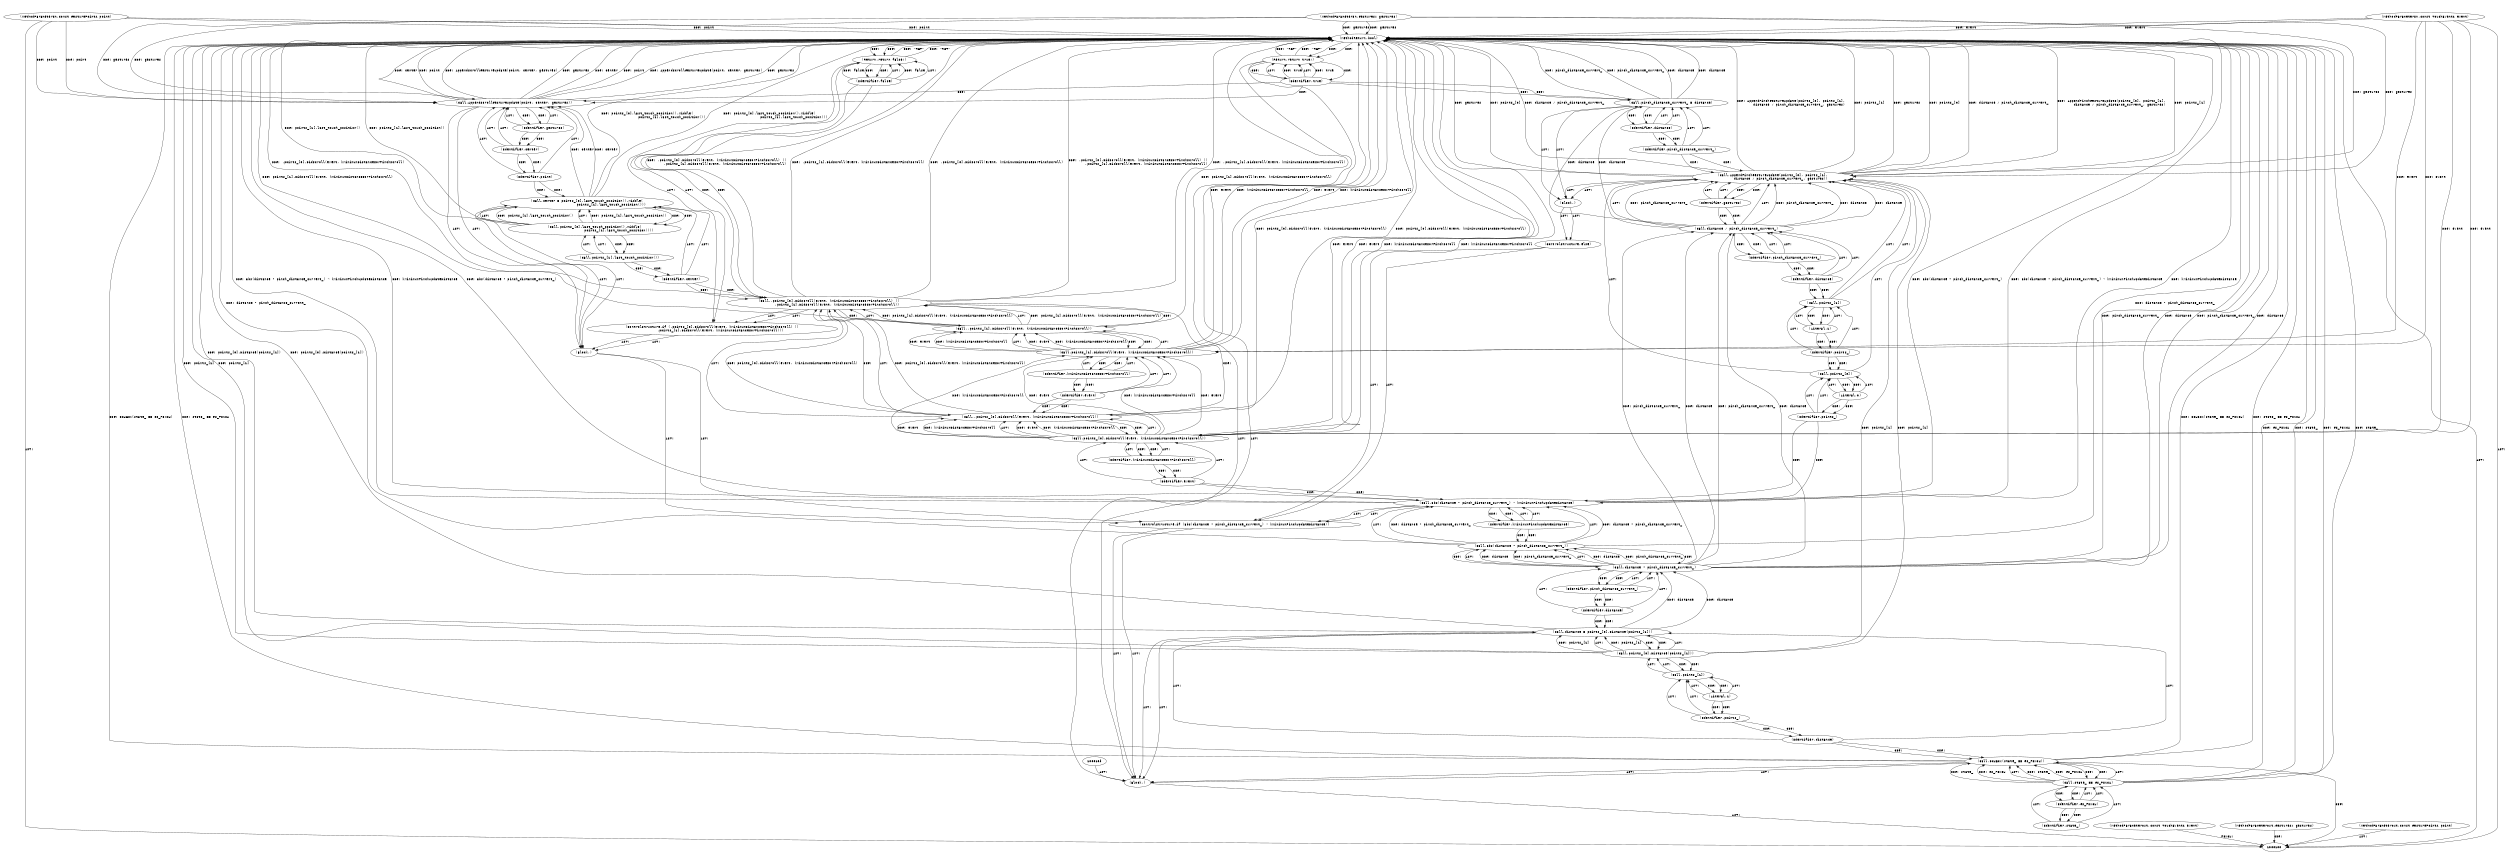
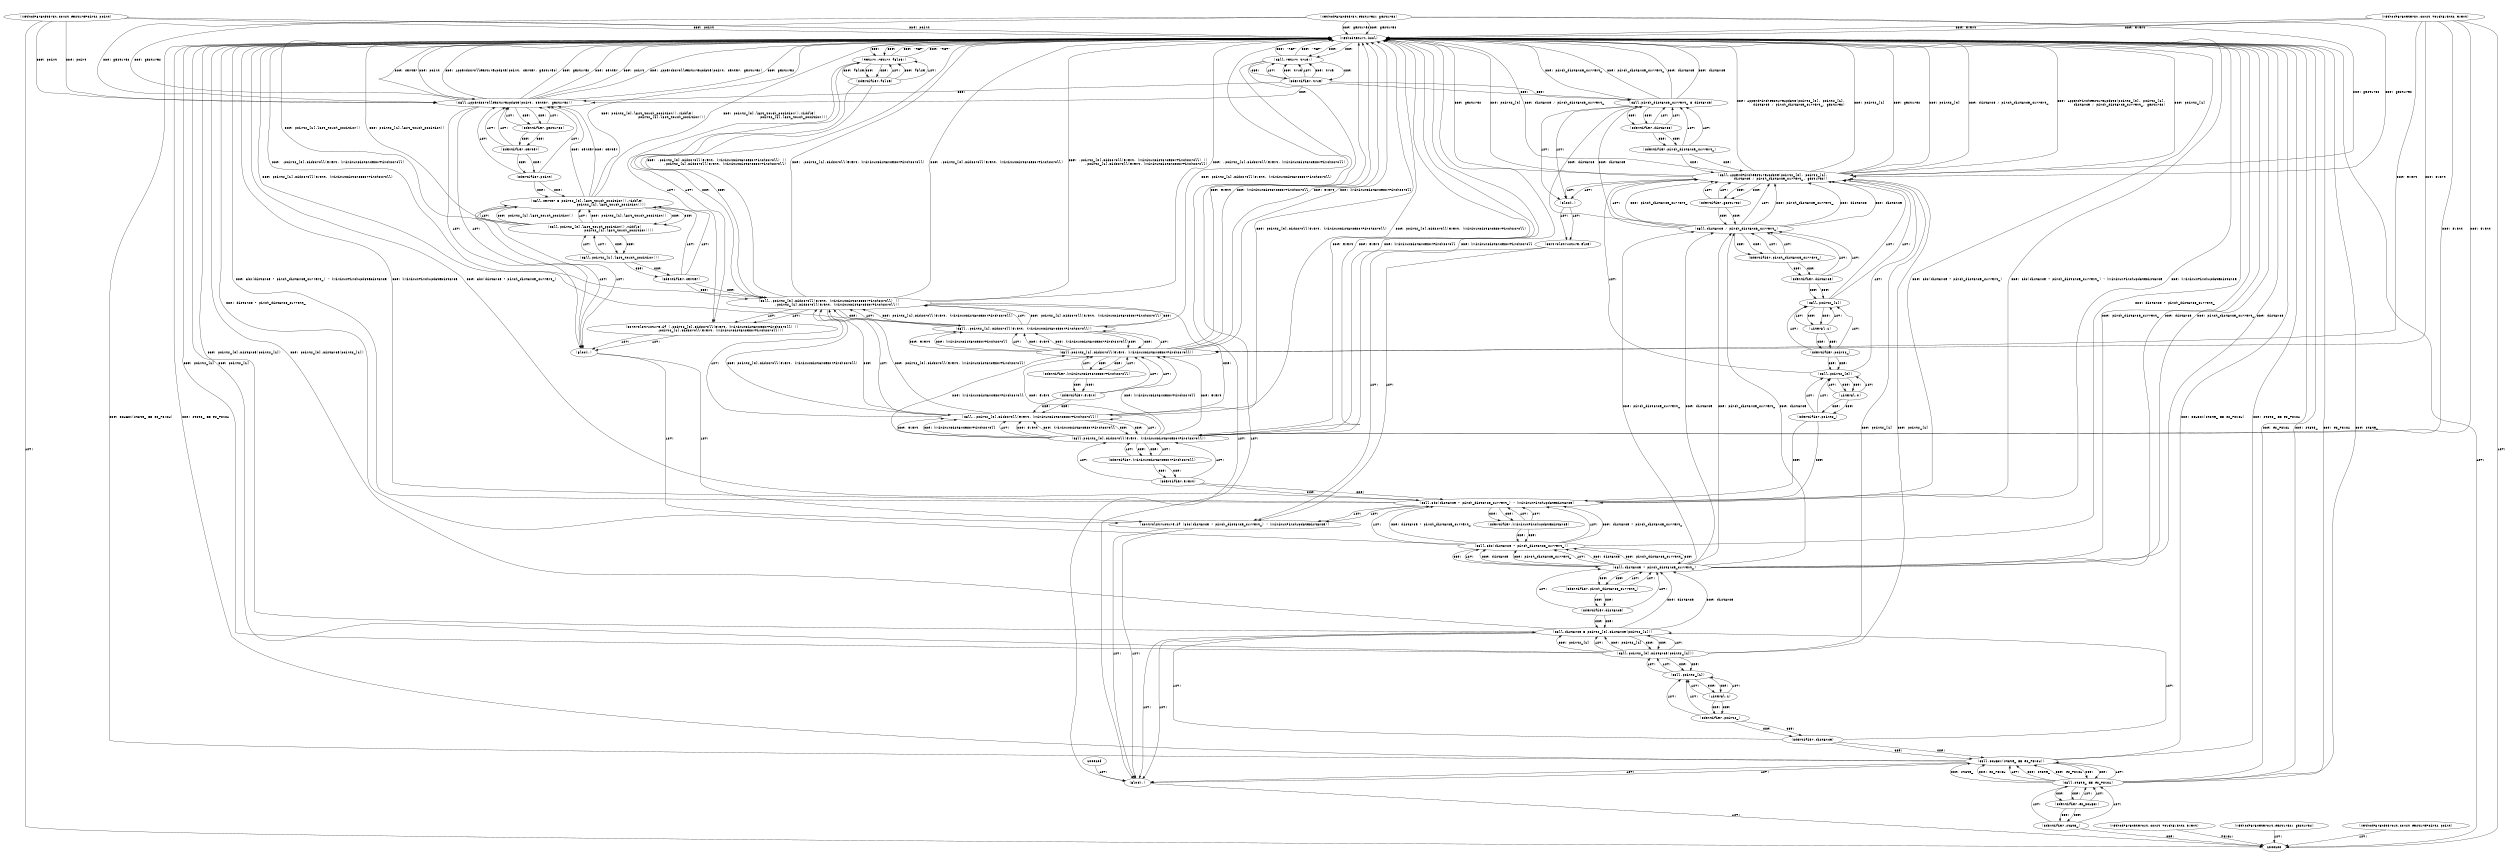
(1293, 60) -> (1293, 60)
(2246, 769) -> (2170, 838)
(2077, 804) -> (2077, 804)
(2279, 837) -> (2279, 837)
